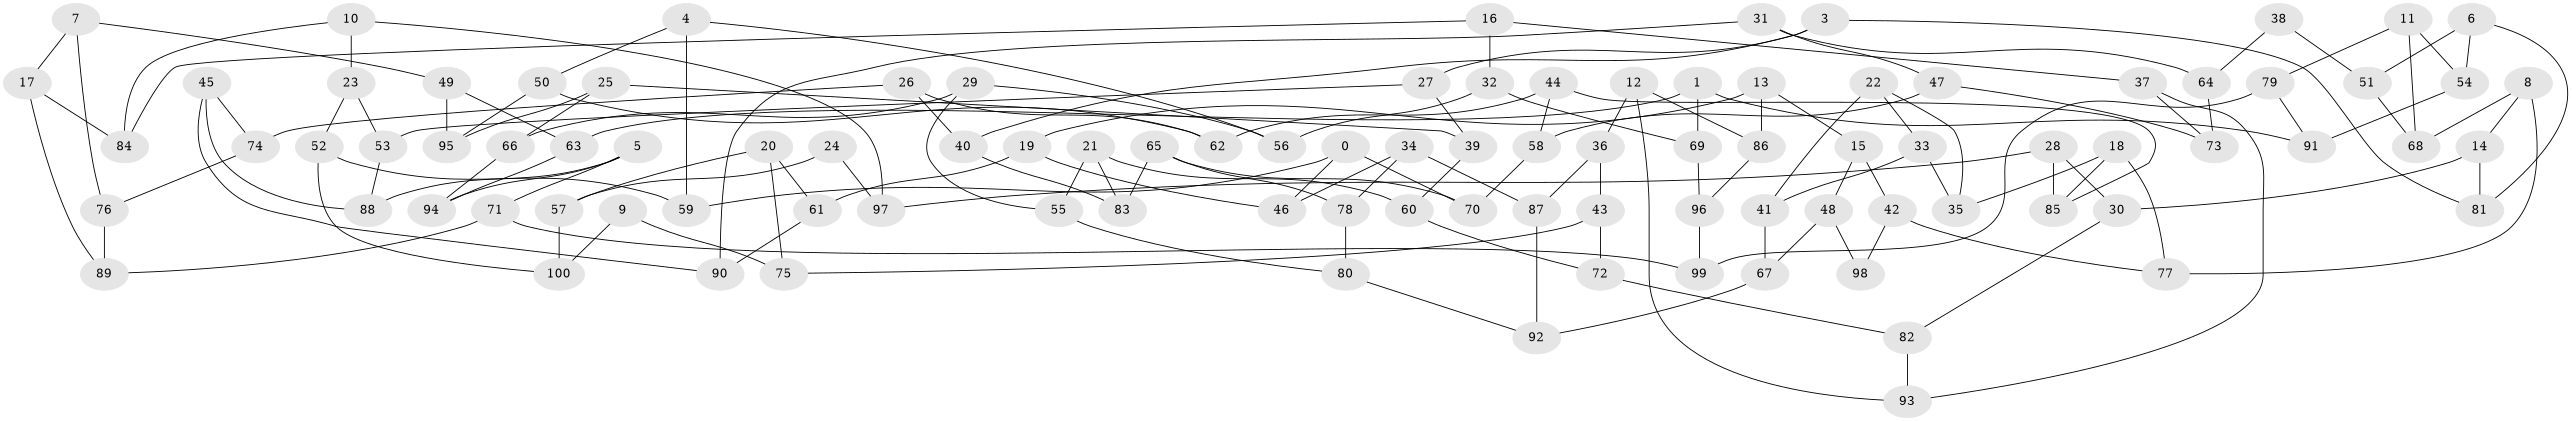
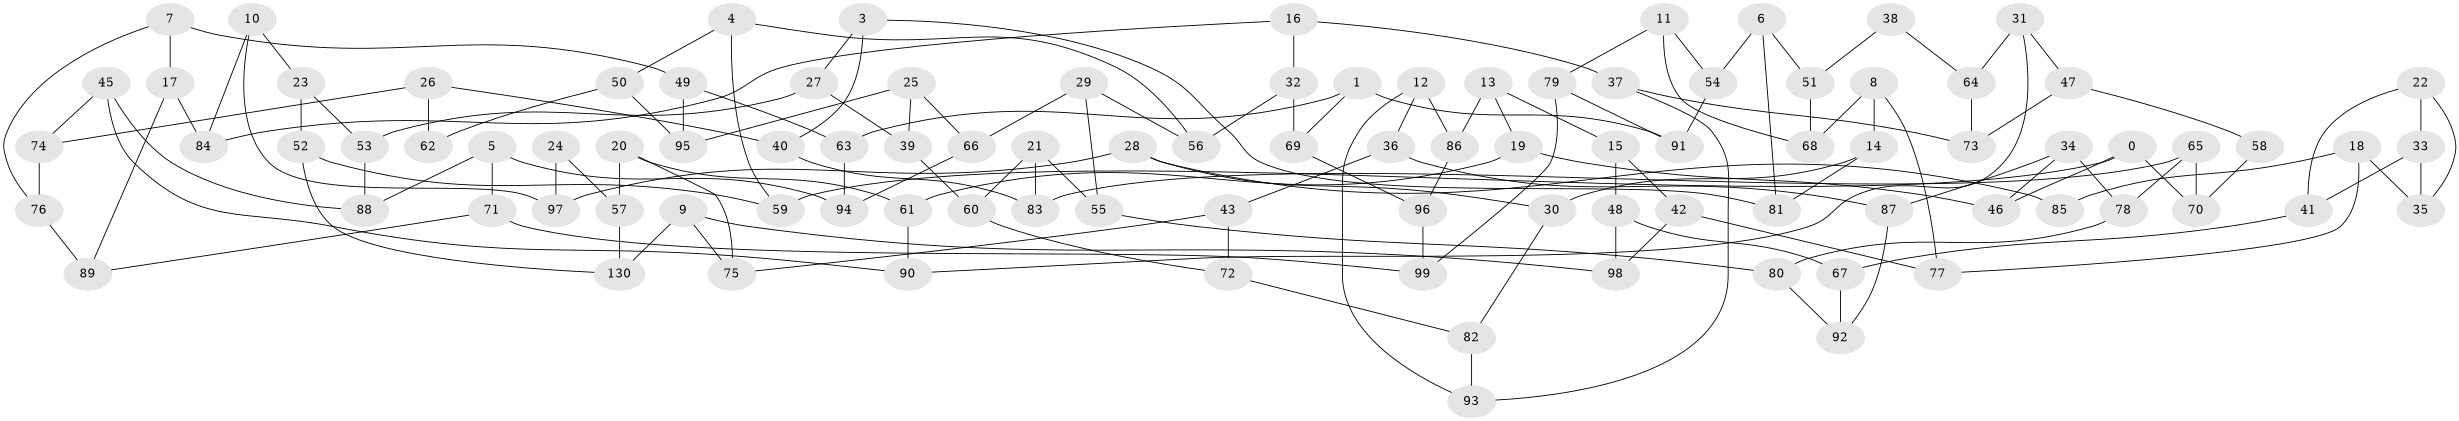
(1554, 83) -> none
none -> (1193, 250)
(559, 274) -> (620, 274)
